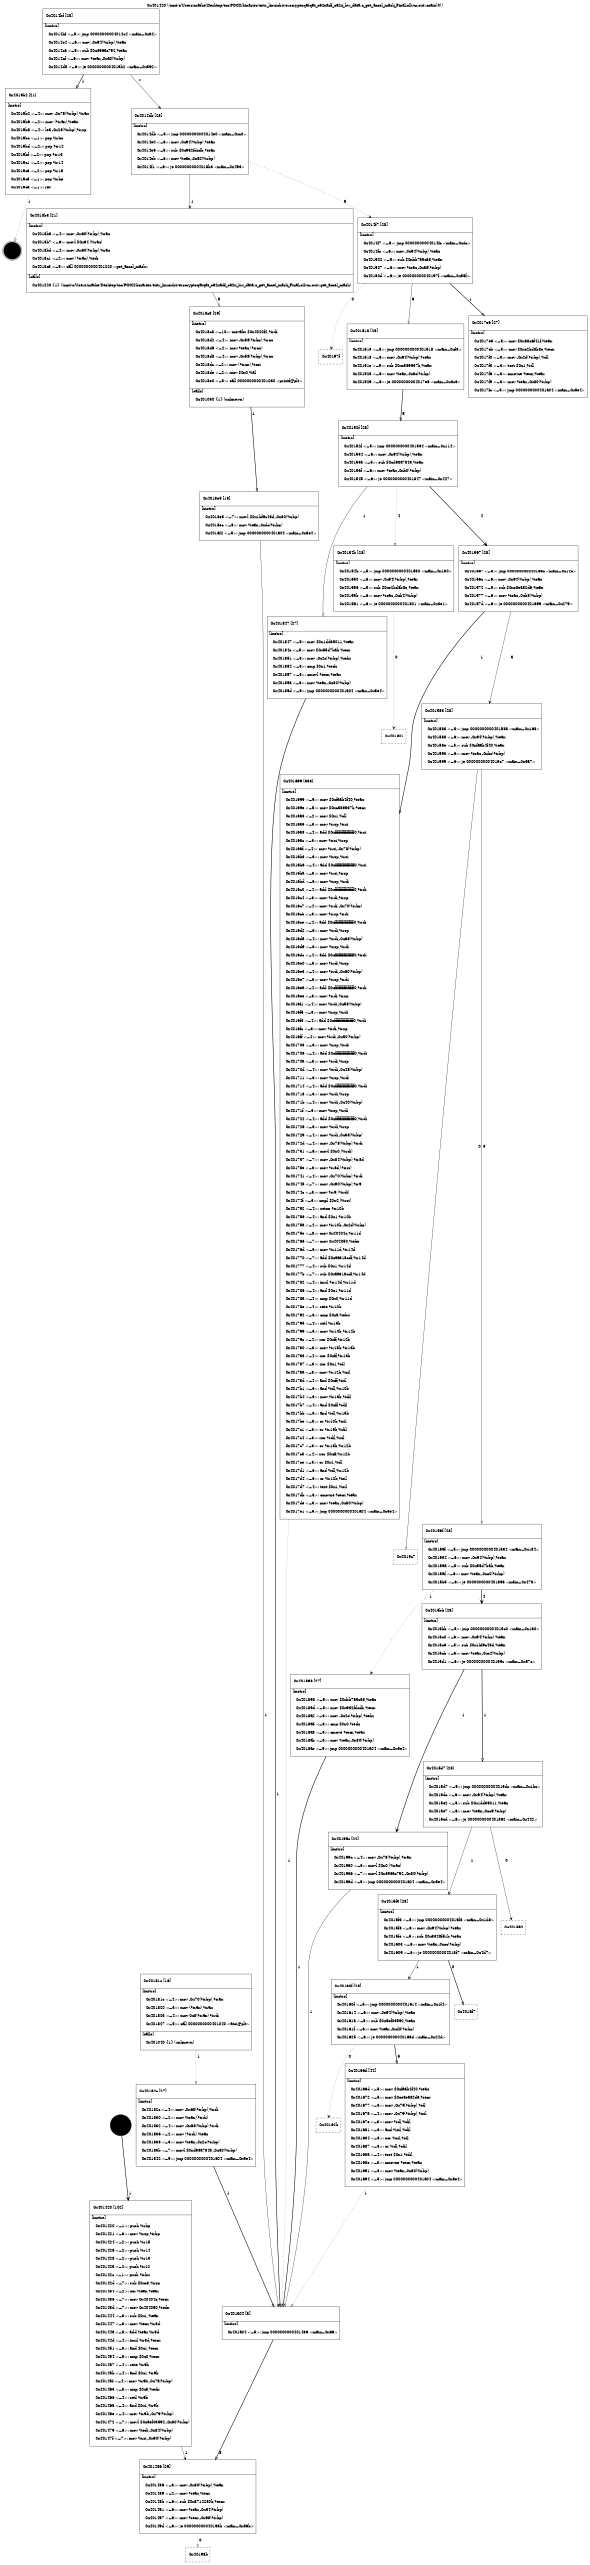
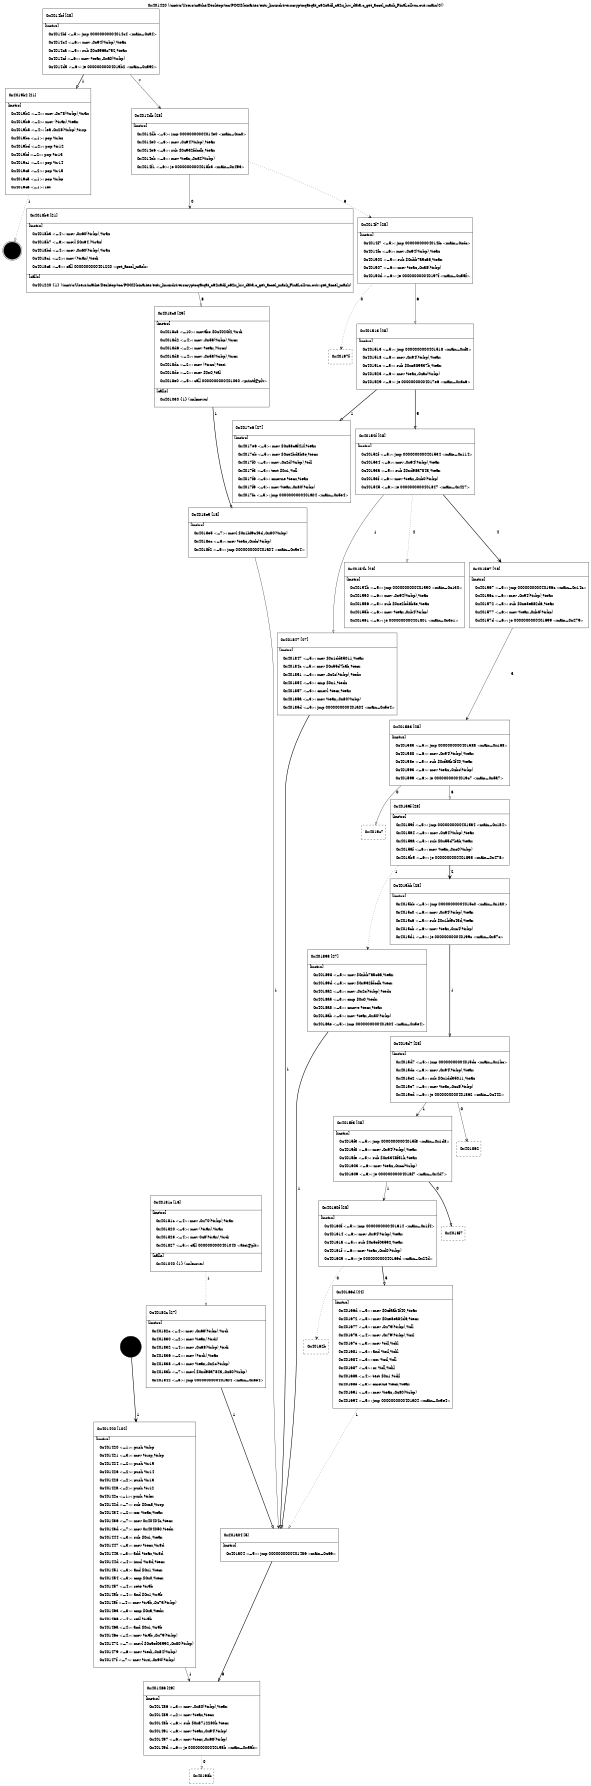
(192, 202) -> (192, 202)
(466, 299) -> (359, 404)
(394, 737) -> none
(340, 1147) -> none
(388, 1861) -> none
